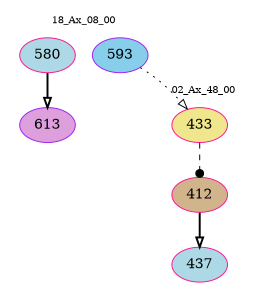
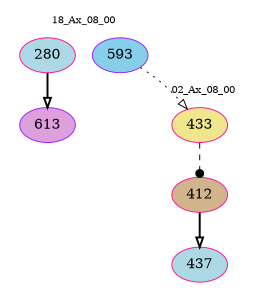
(48, 55) -> (48, 55)
(204, 91) -> (204, 91)
